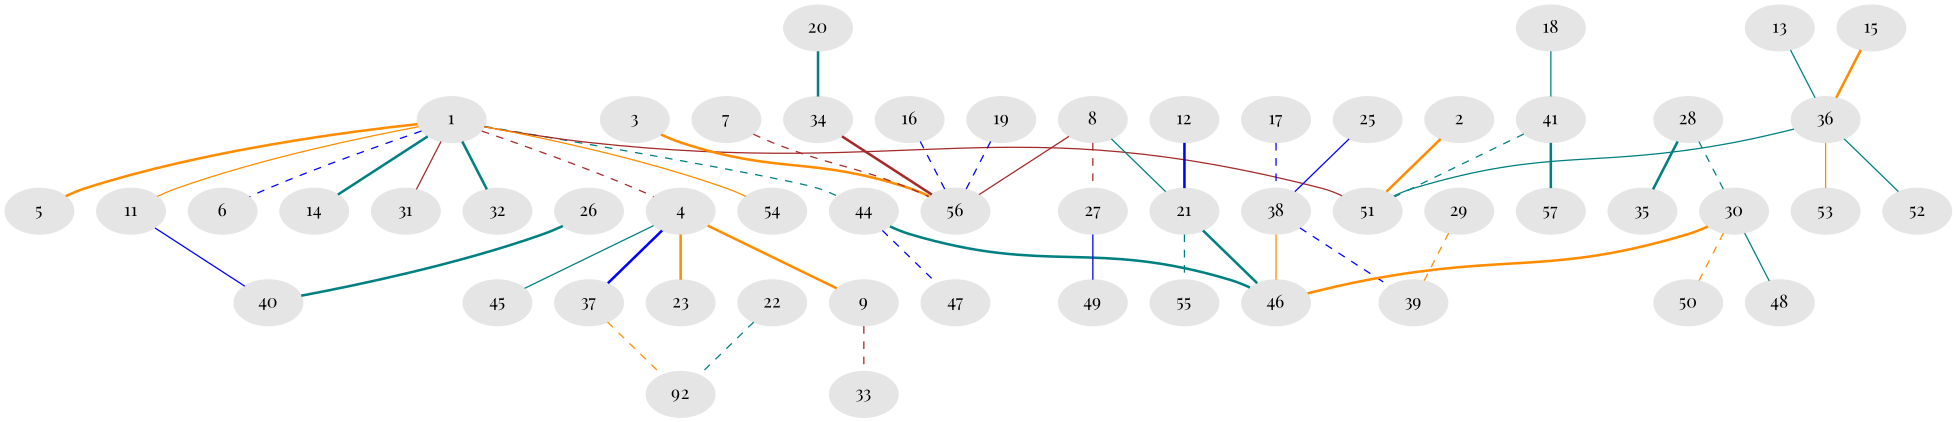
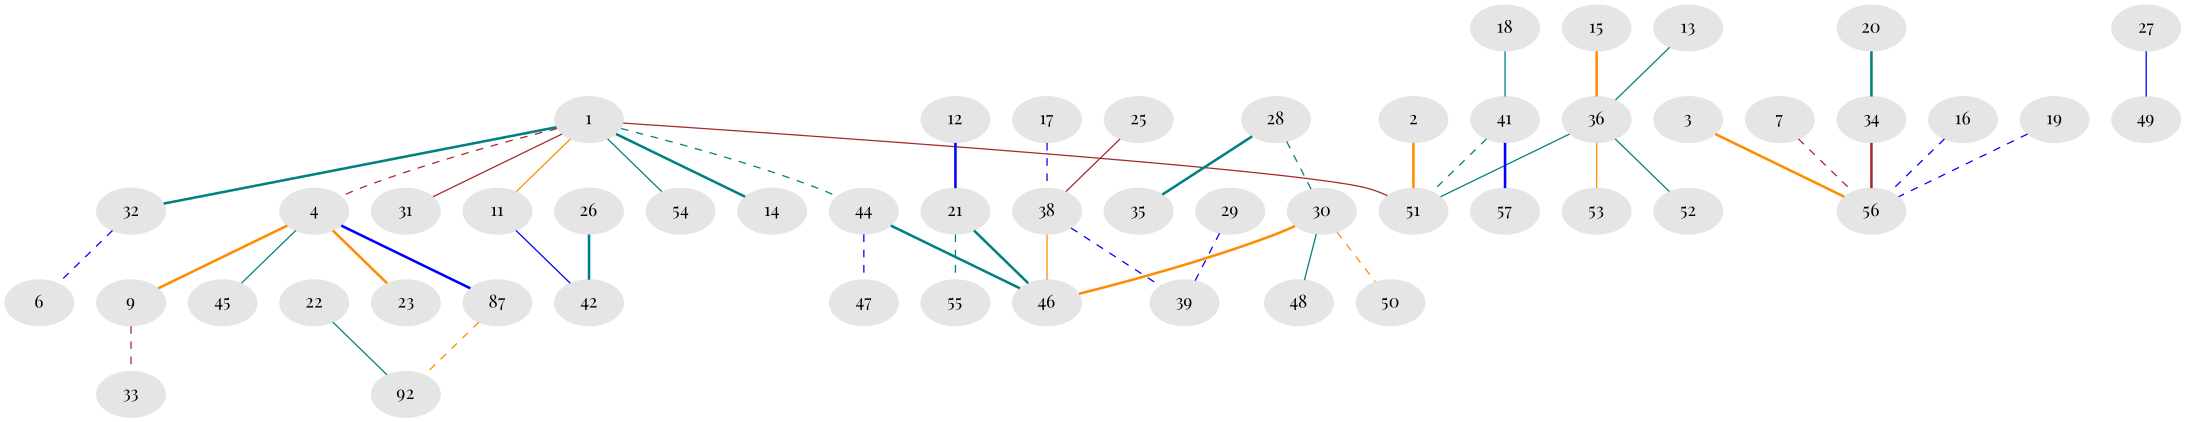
(1093, 120) -> none
(636, 161) -> (635, 165)
(335, 162) -> (85, 257)
(1322, 165) -> (1092, 167)
(1551, 170) -> (1505, 156)
(39, 211) -> none
(1436, 257) -> (1212, 247)
(268, 303) -> (589, 303)
(589, 303) -> (497, 303)
(727, 348) -> (360, 348)
